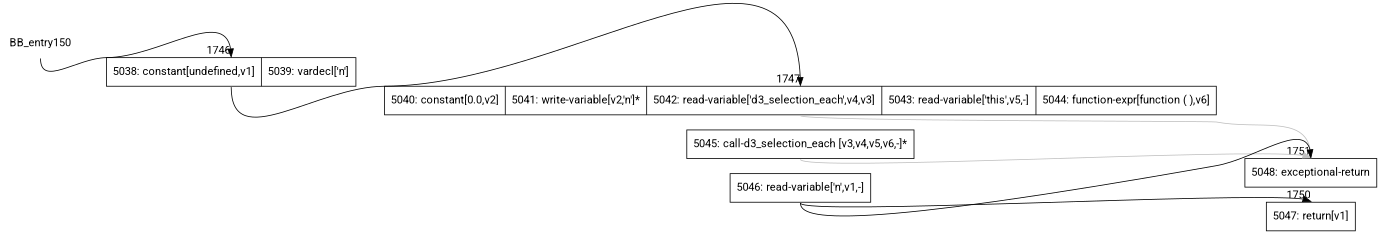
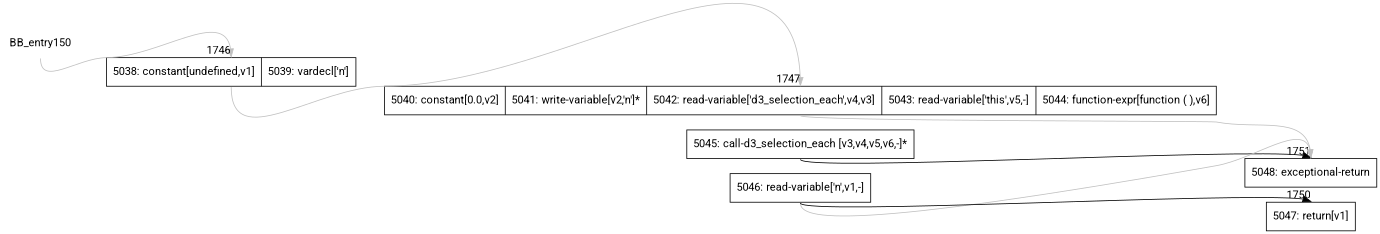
(136, 53) -> (136, 53)
(529, 59) -> (529, 59)
(1052, 159) -> (1052, 159)
(1058, 192) -> (1058, 192)
